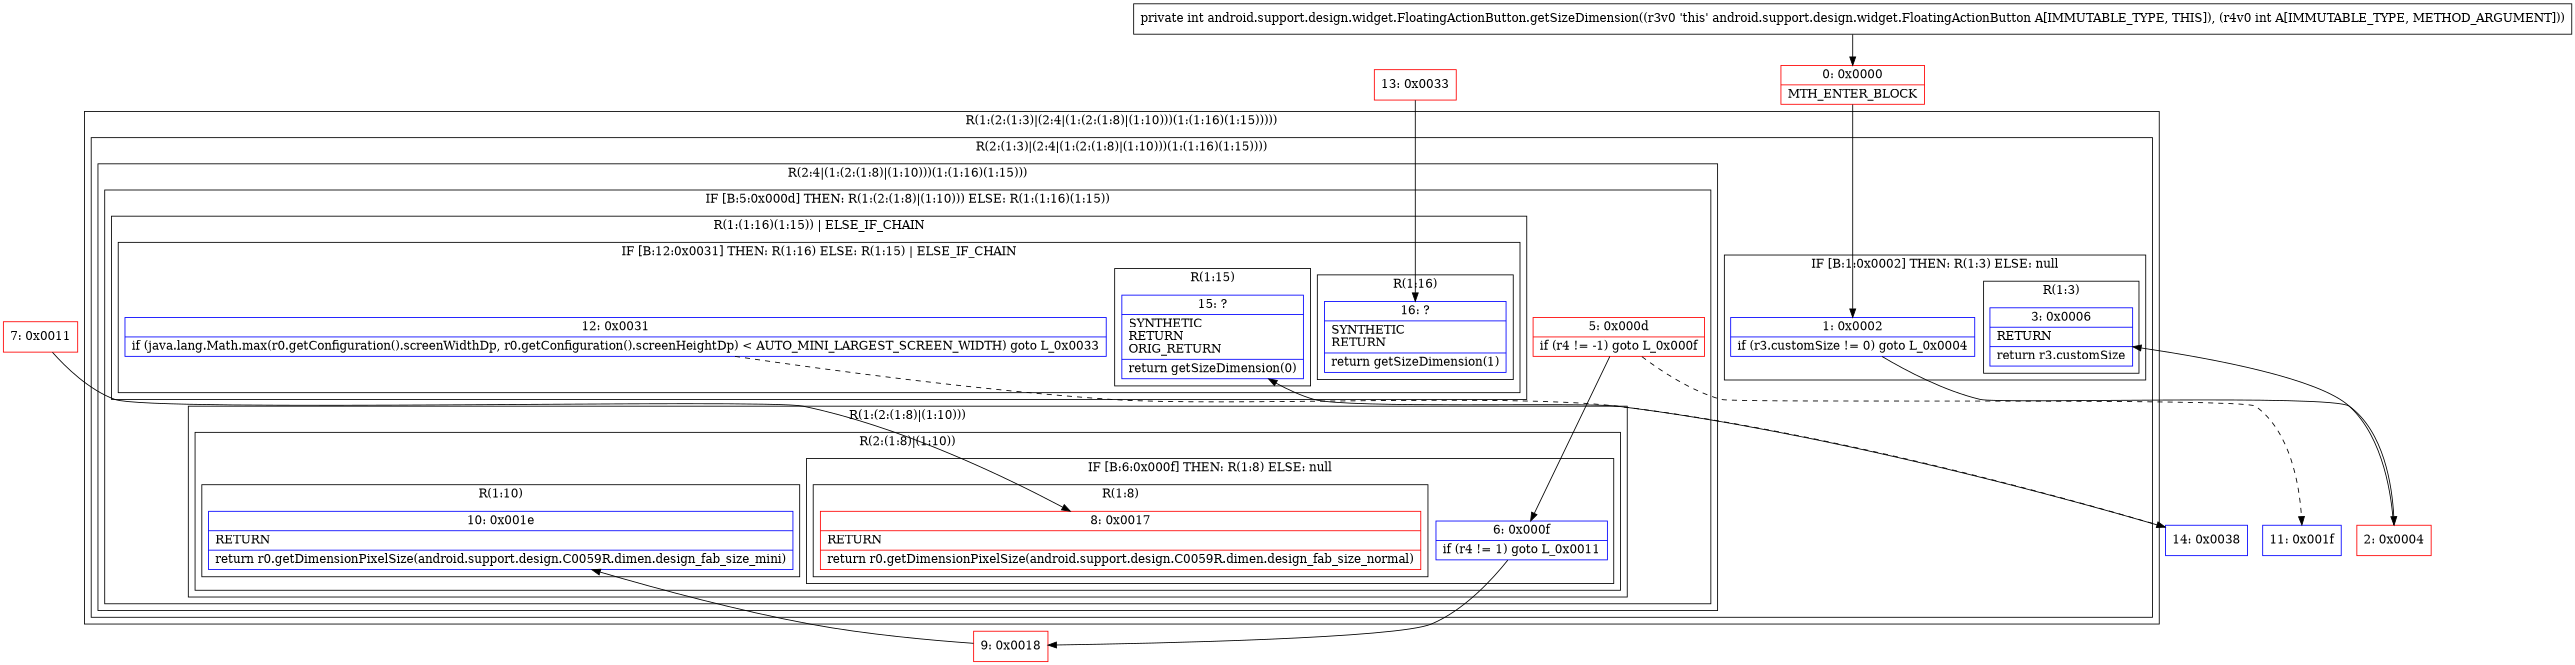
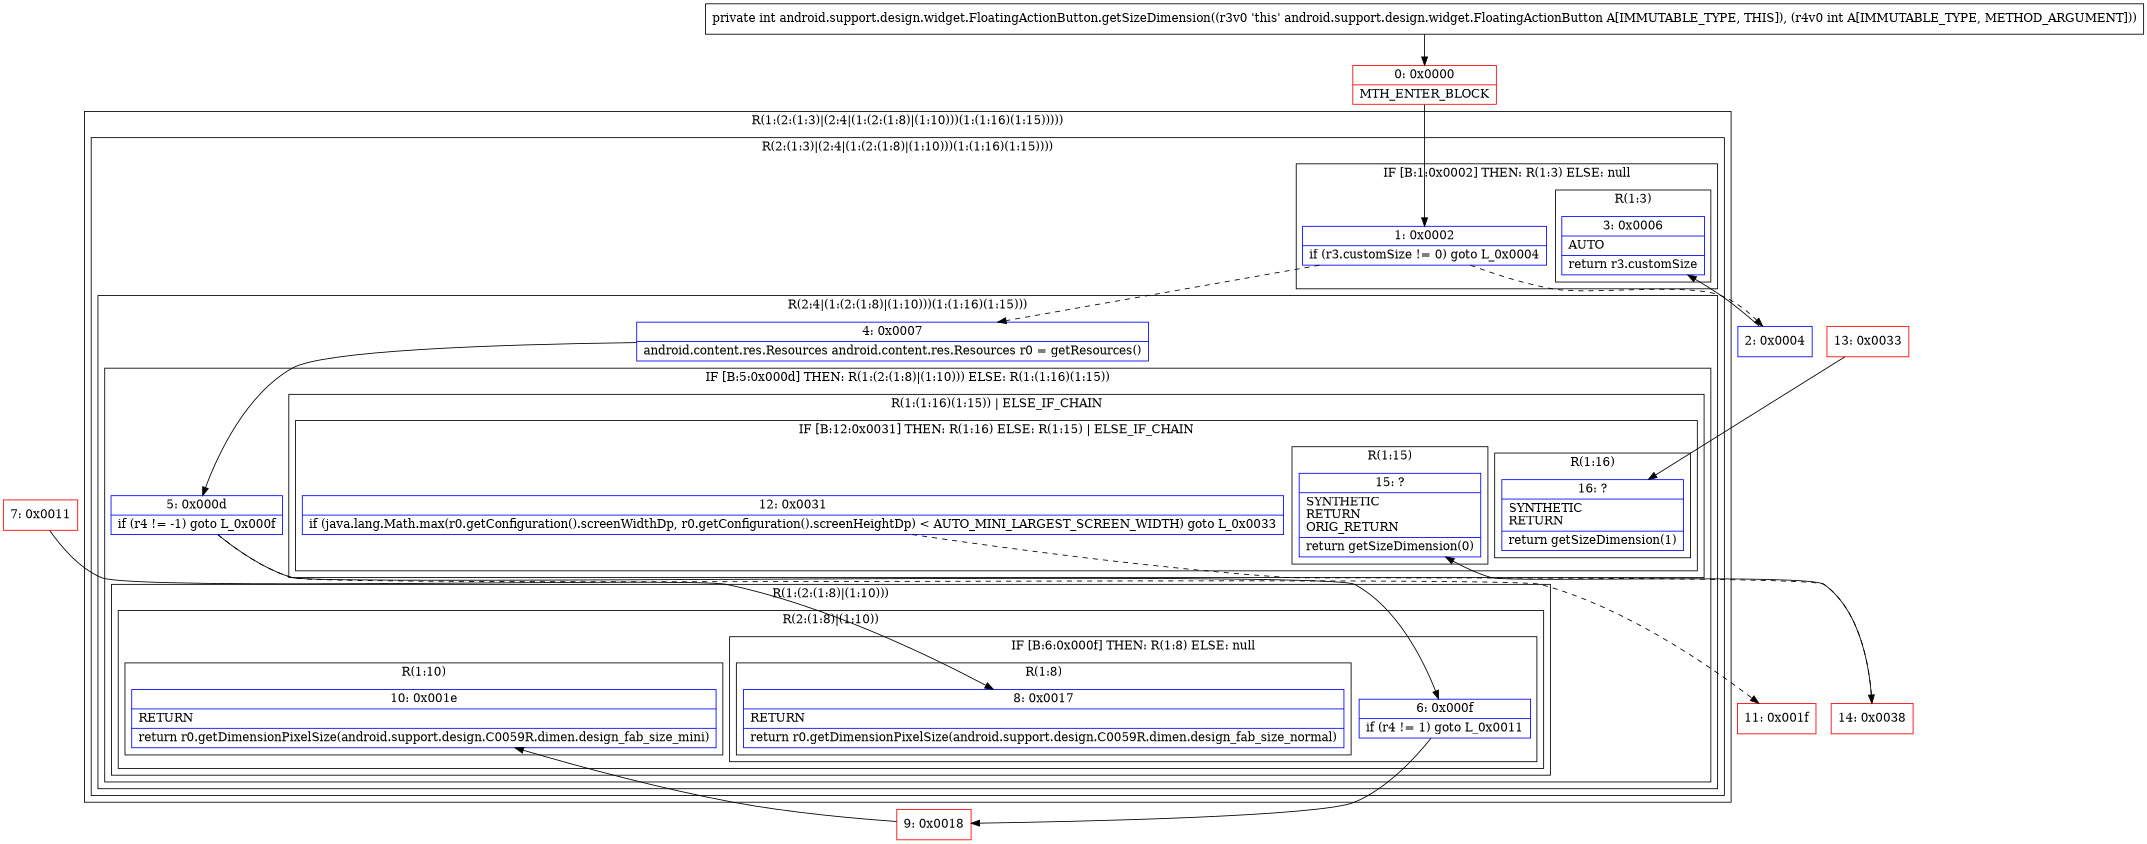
(1619, 337) -> (197, 515)
(2024, 337) -> (1587, 245)
none -> (893, 342)
(2247, 400) -> (1616, 290)
(1121, 540) -> (1044, 719)
(2207, 540) -> (1872, 719)
(2302, 540) -> (1777, 719)
(2394, 540) -> (1775, 342)
